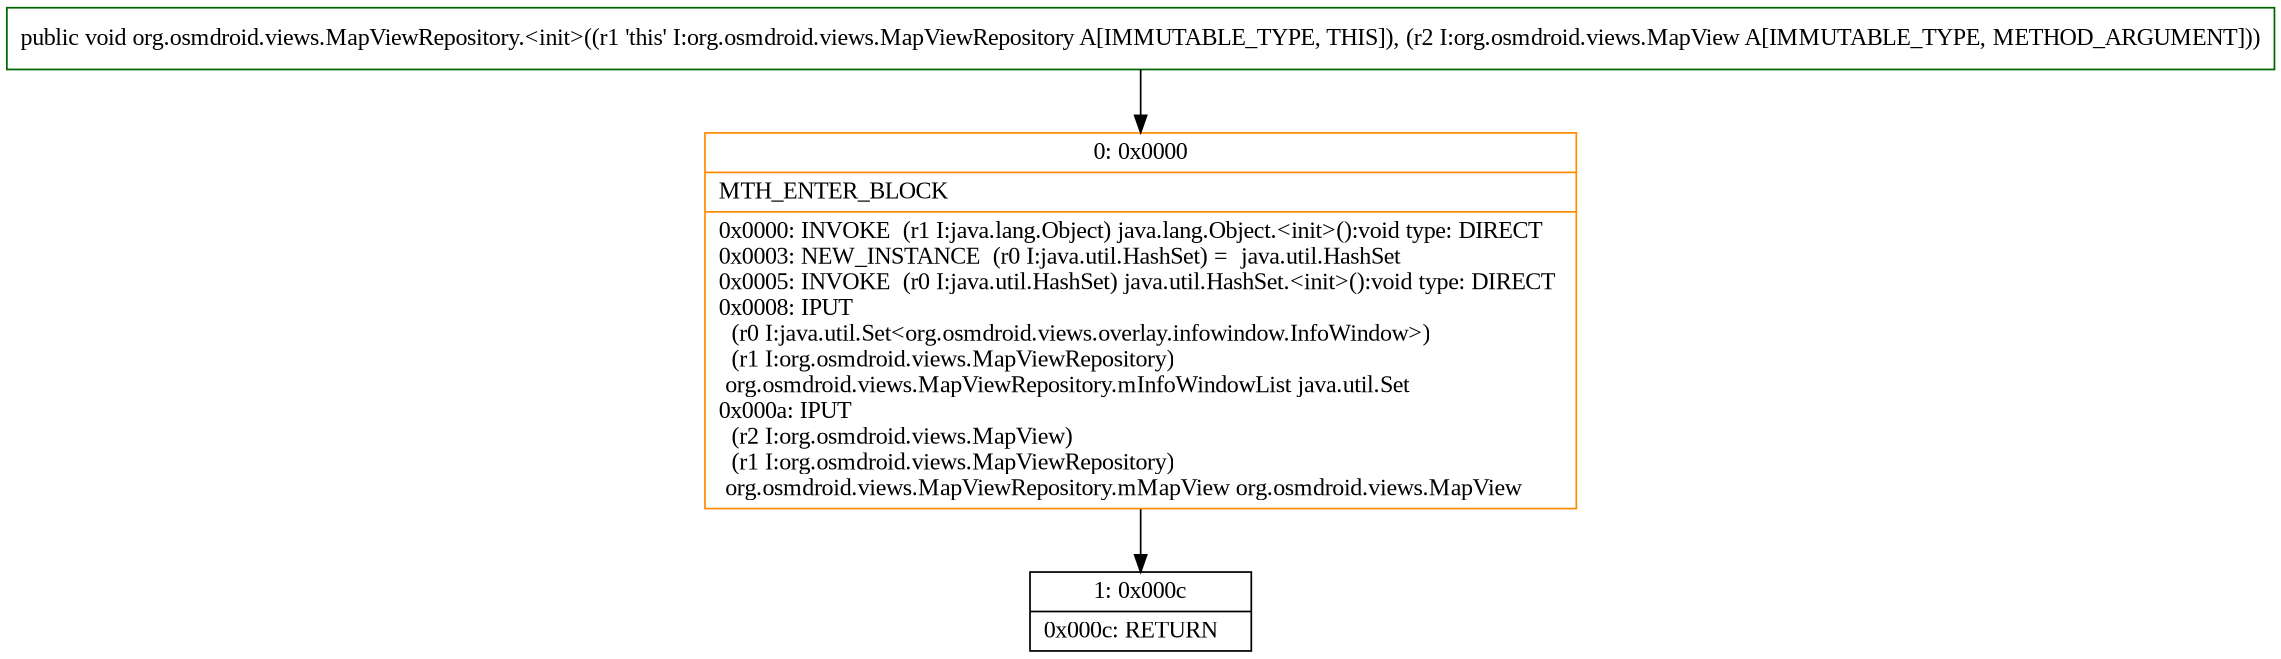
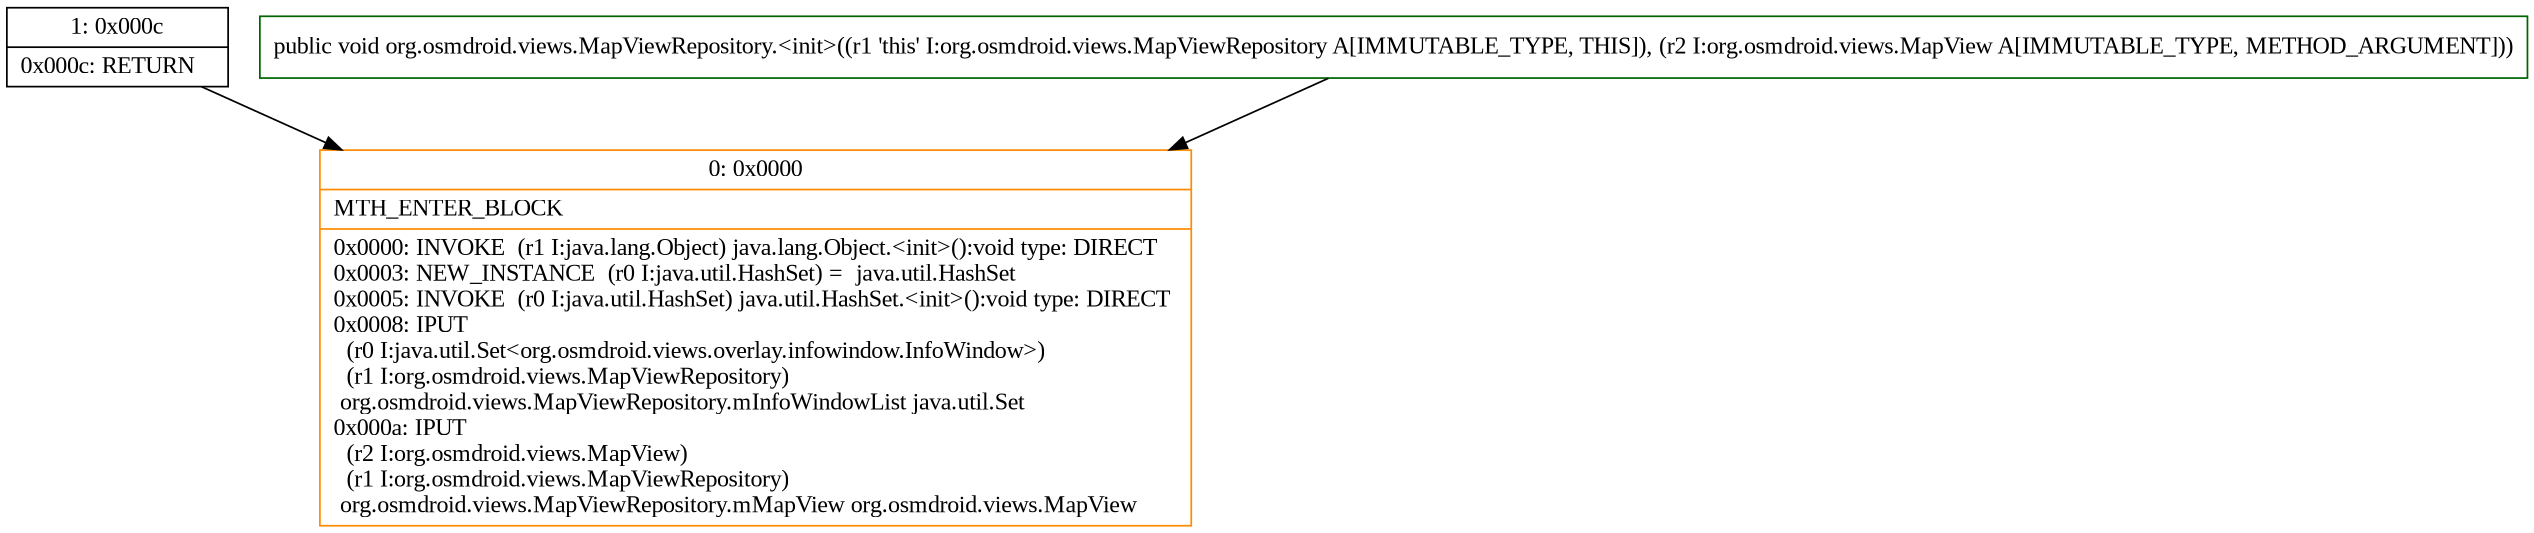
(1141, 532) -> (264, 115)
